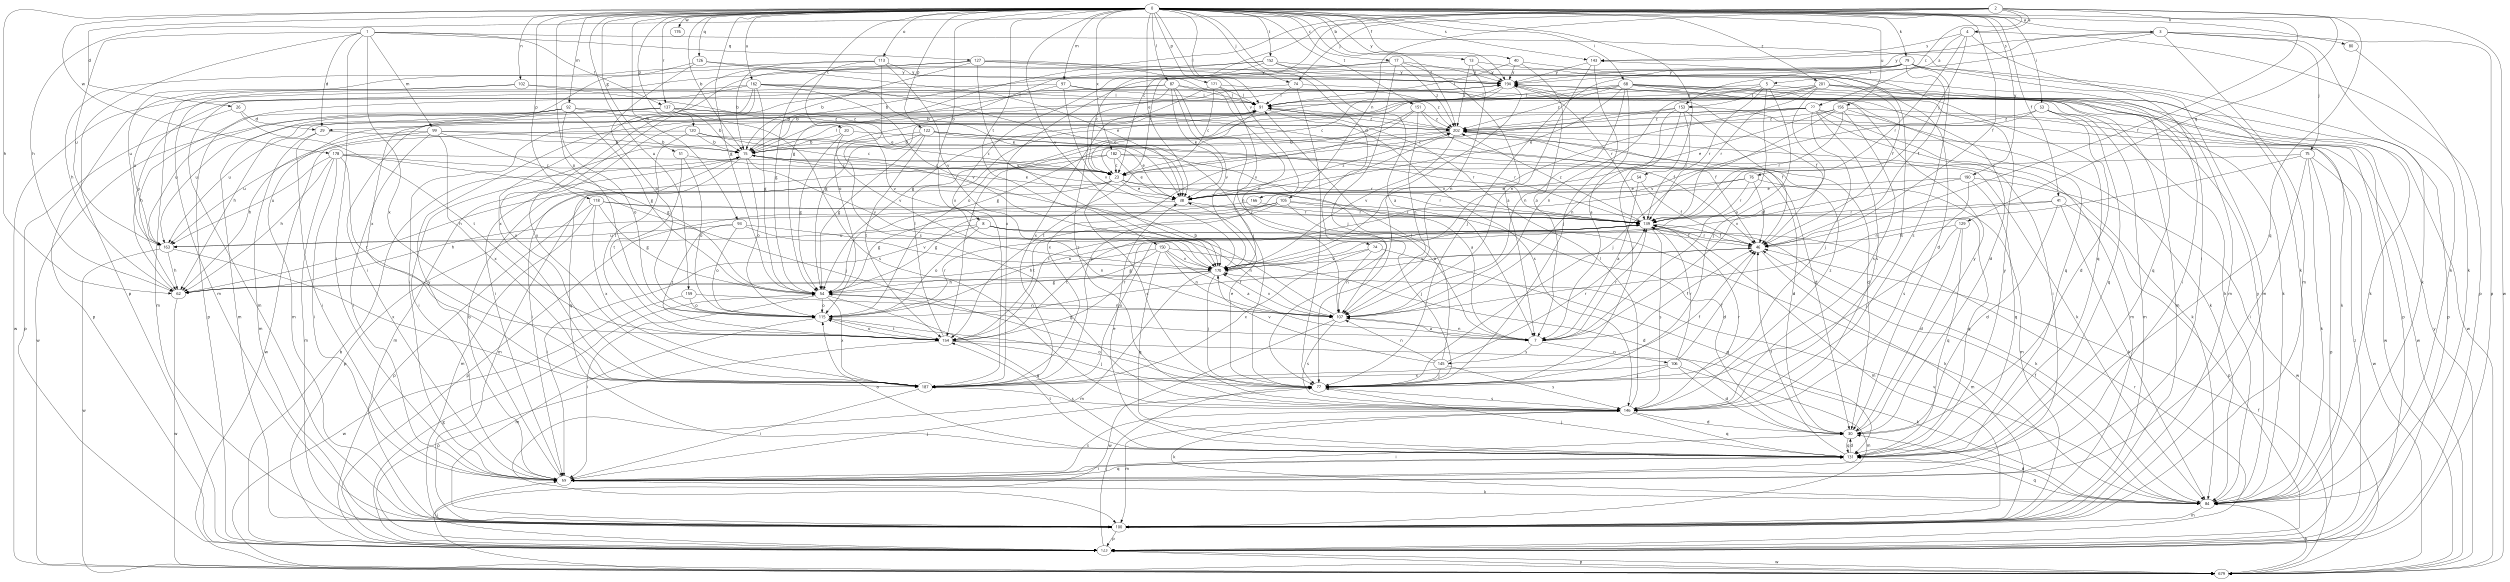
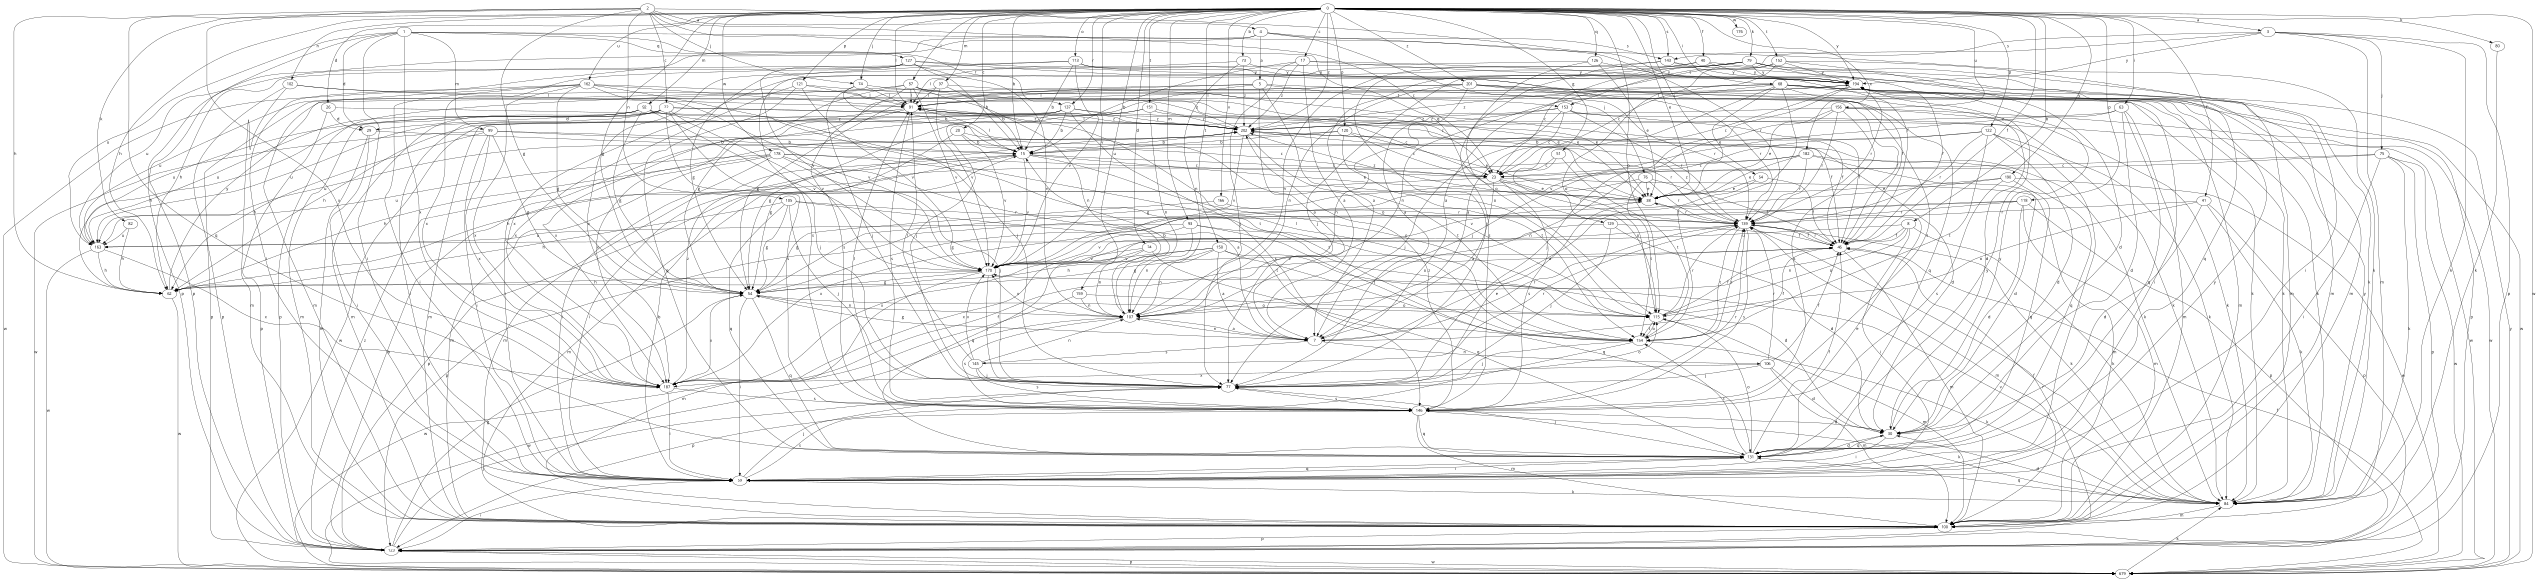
(1471, 61) -> (1244, 61)
none -> (131, 224)
